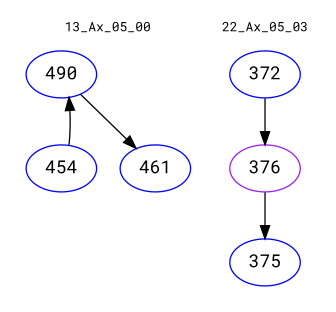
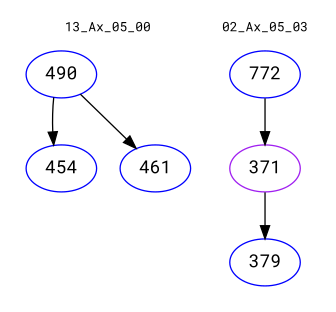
(266, 28) -> (266, 28)
(265, 74) -> (265, 74)
(70, 128) -> (53, 115)
(265, 168) -> (265, 168)
(265, 262) -> (265, 262)
